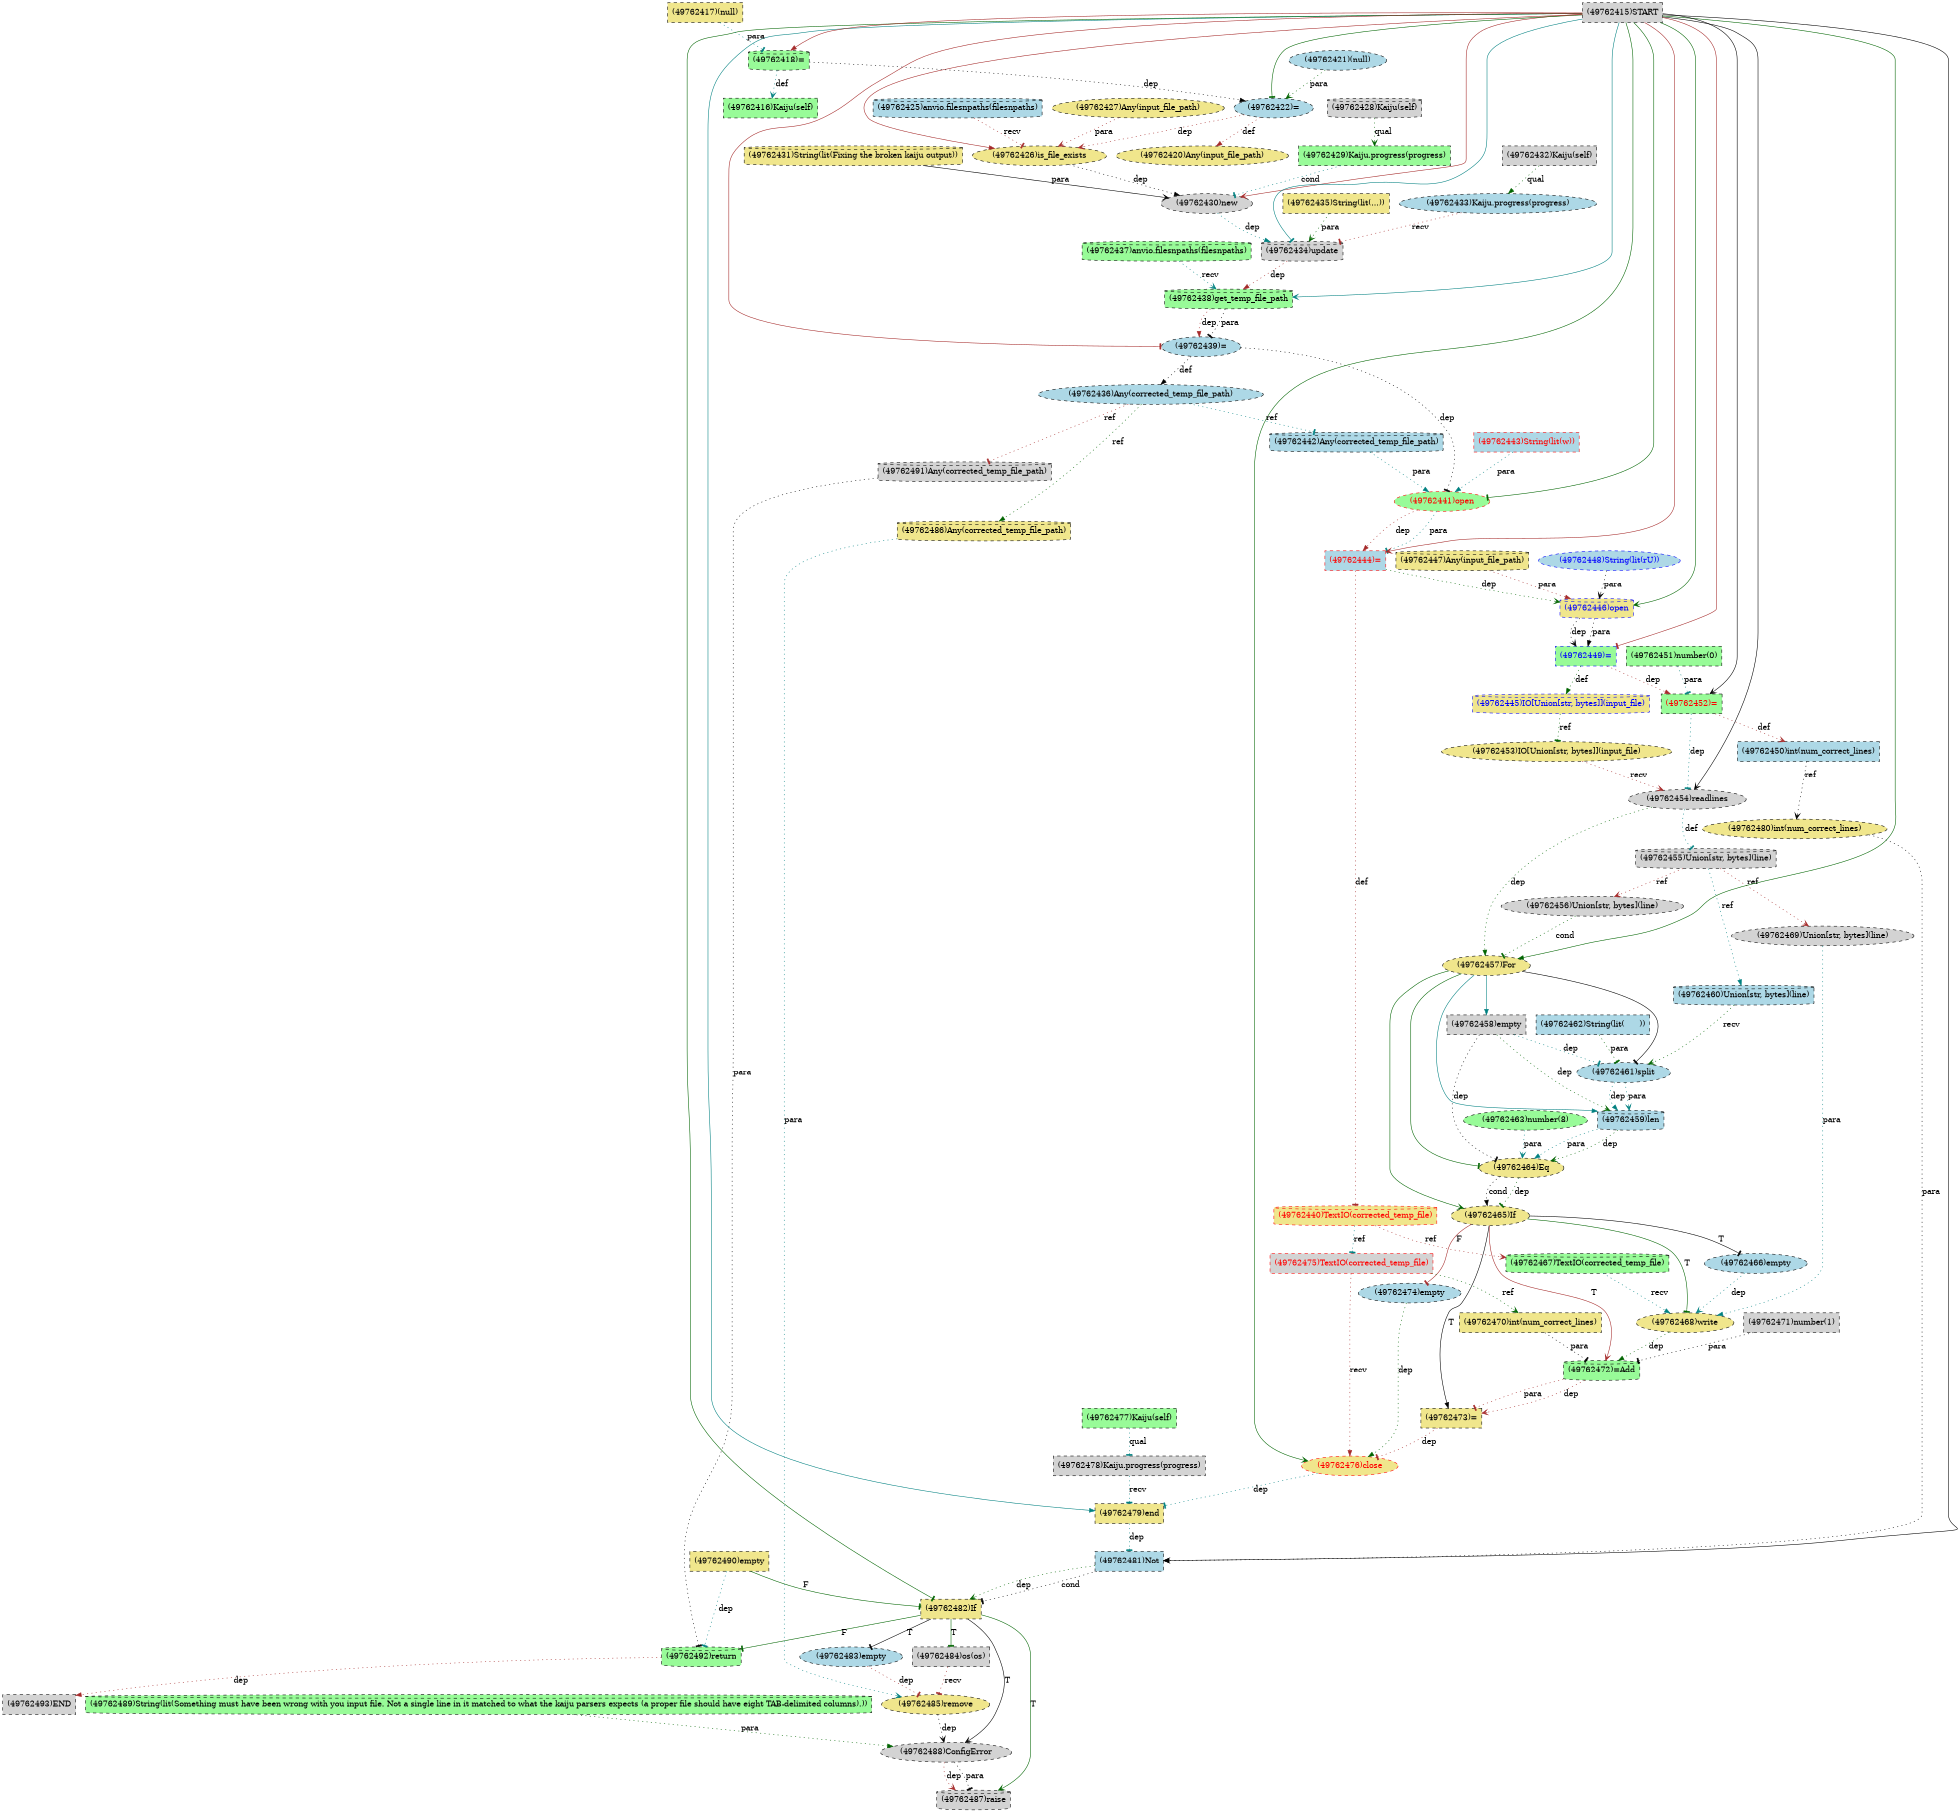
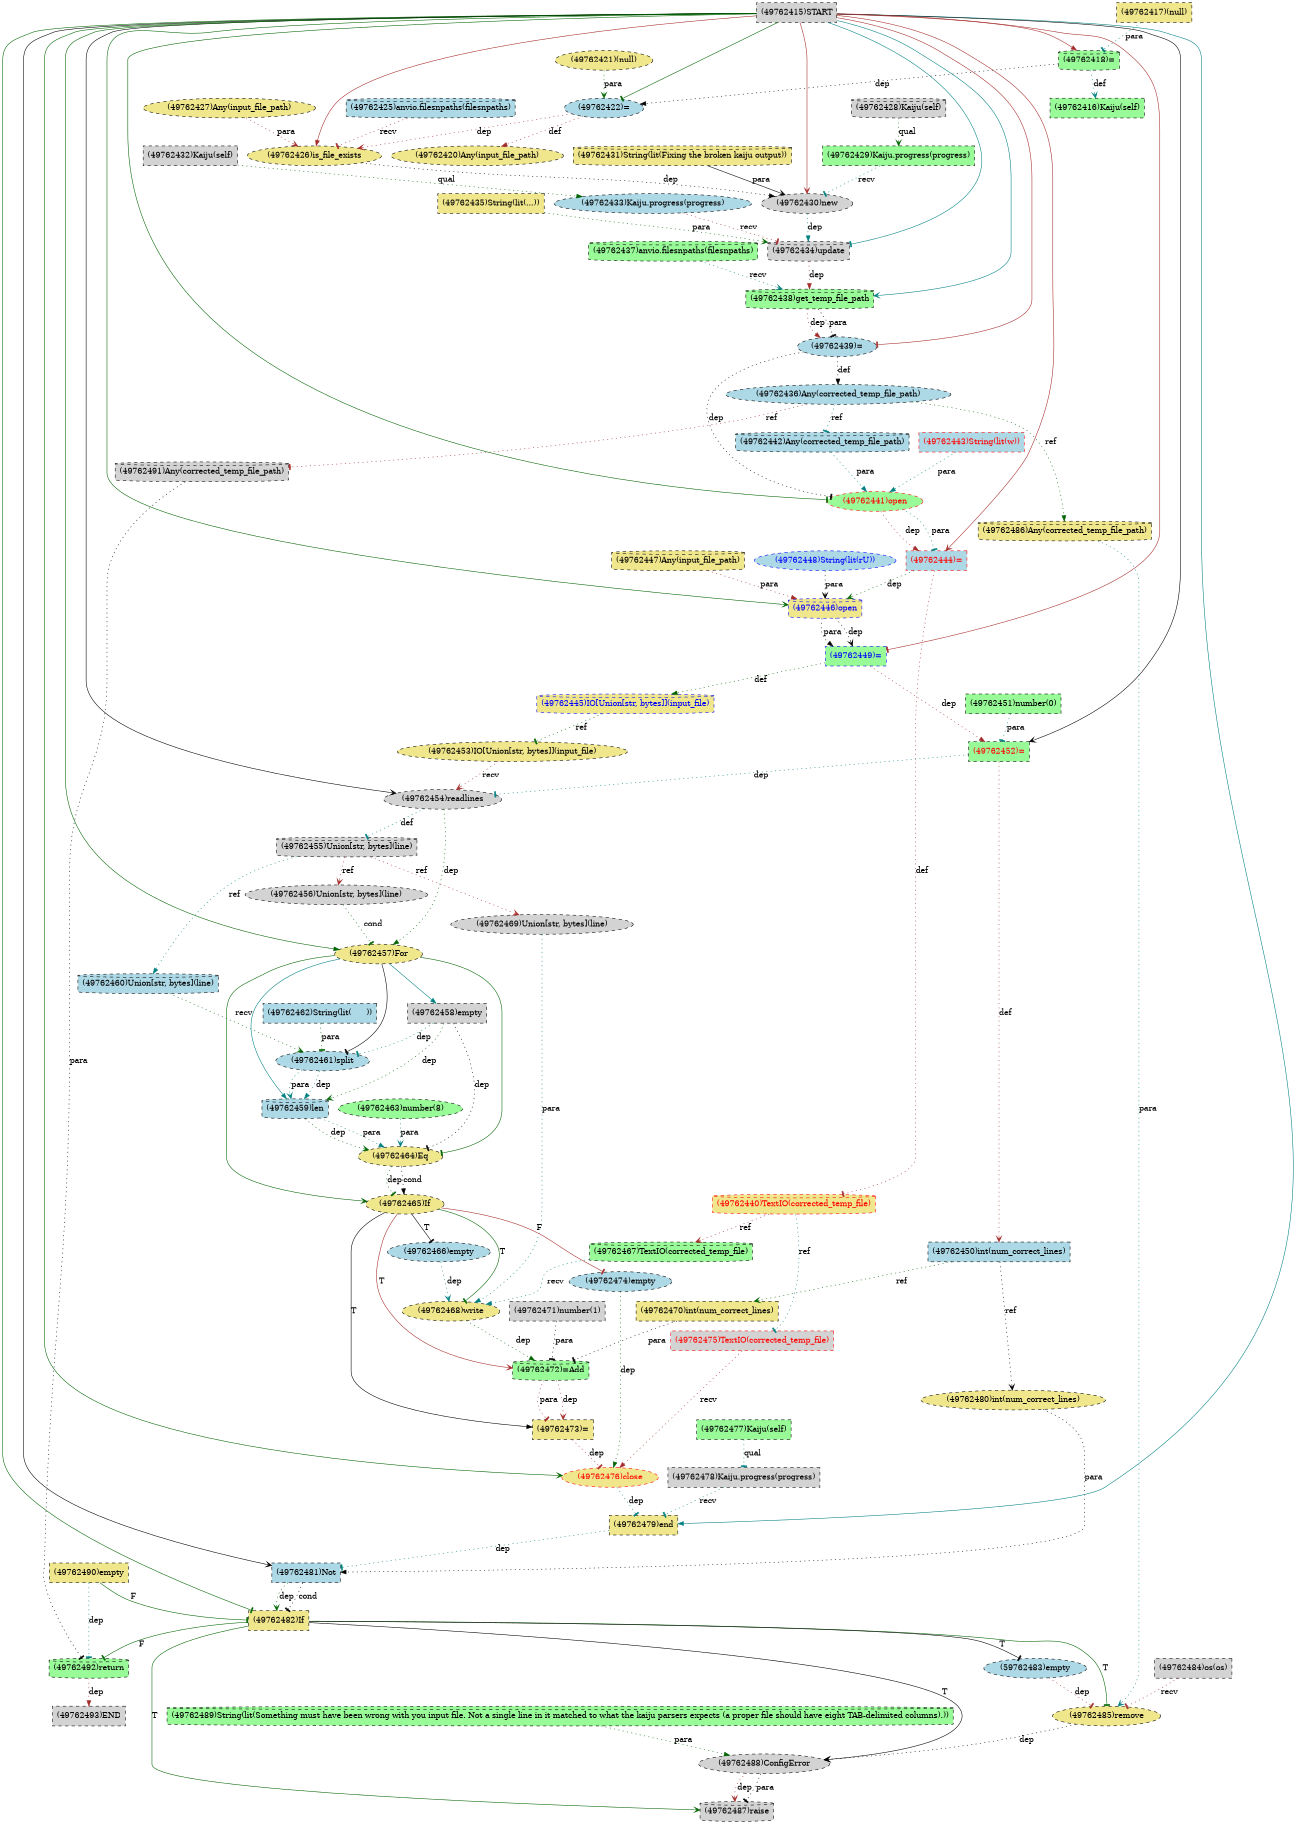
(1338, 60) -> (604, 60)
(1310, 180) -> (867, 180)
(1477, 1288) -> (856, 1281)
(951, 1632) -> (727, 1626)
(851, 1657) -> (1035, 1668)
